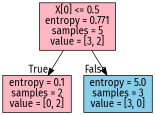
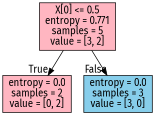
(37, 94) -> (37, 94)
(118, 94) -> (118, 94)
